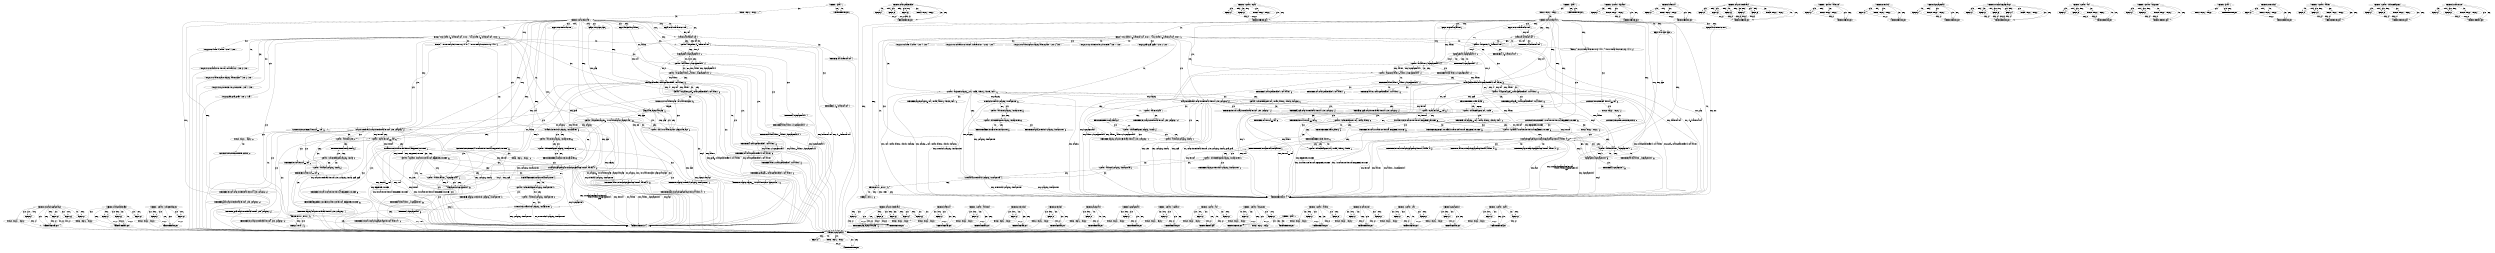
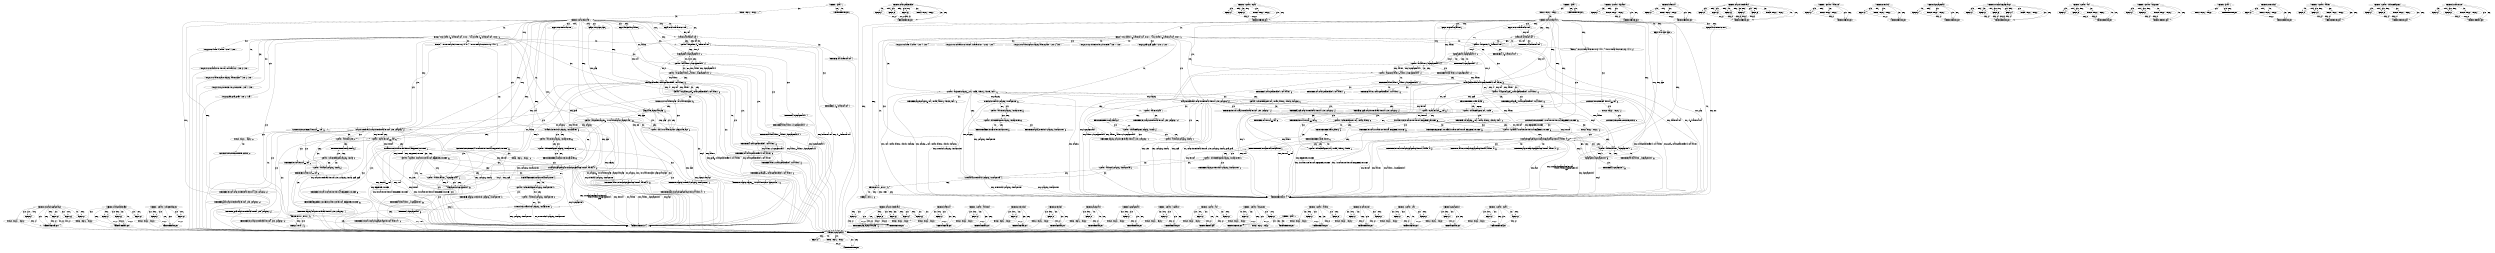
(669, 106) -> (669, 106)
(1312, 125) -> (1323, 134)
